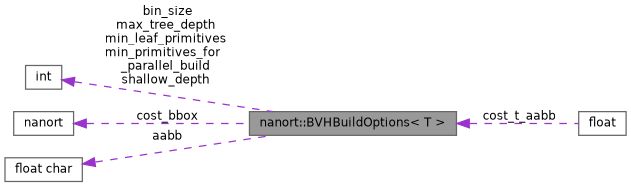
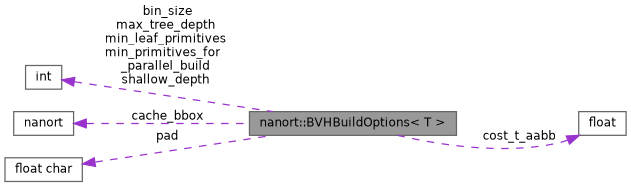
(166, 117) -> (166, 117)
(524, 123) -> (483, 148)
(166, 137) -> (166, 137)
